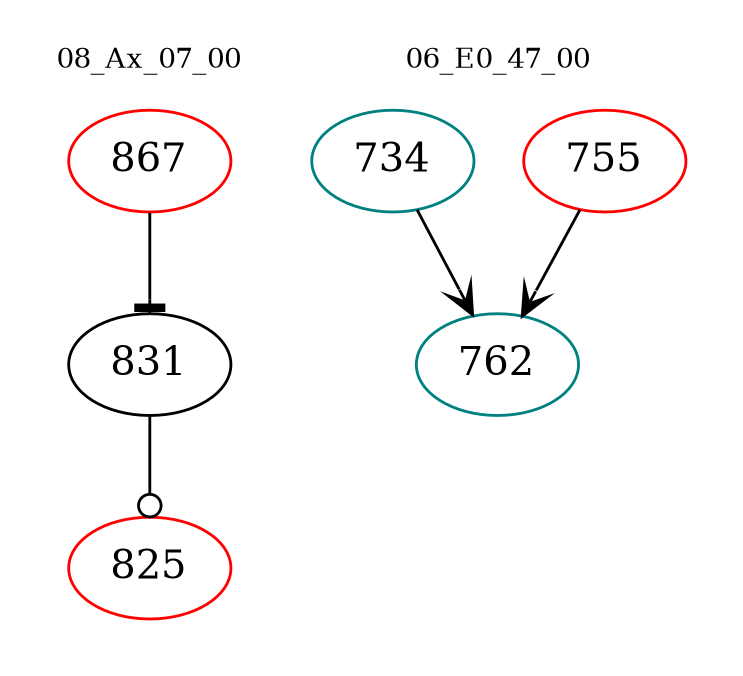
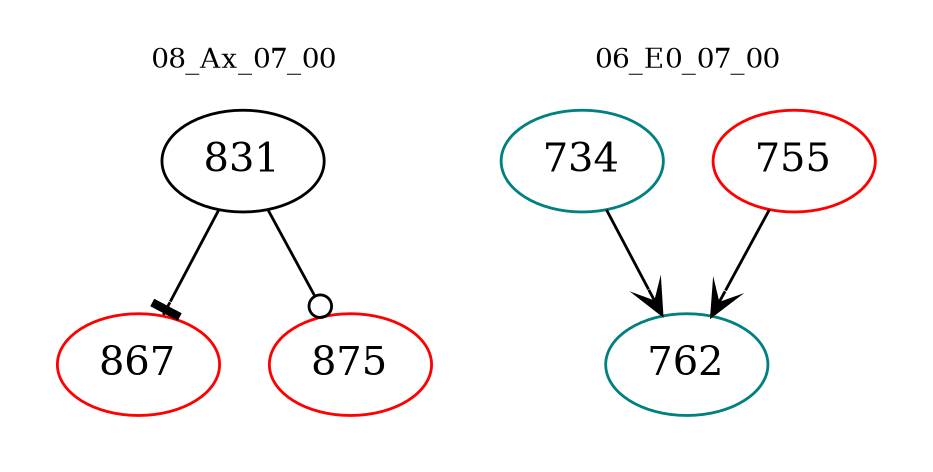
(499, 61) -> (688, 61)
(150, 256) -> (195, 256)
(150, 568) -> (350, 365)
